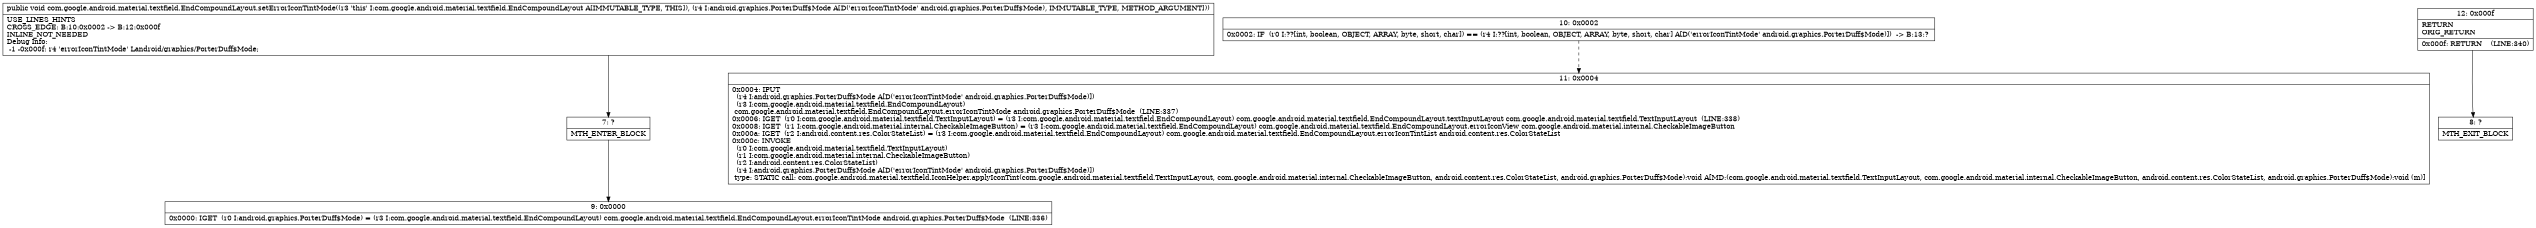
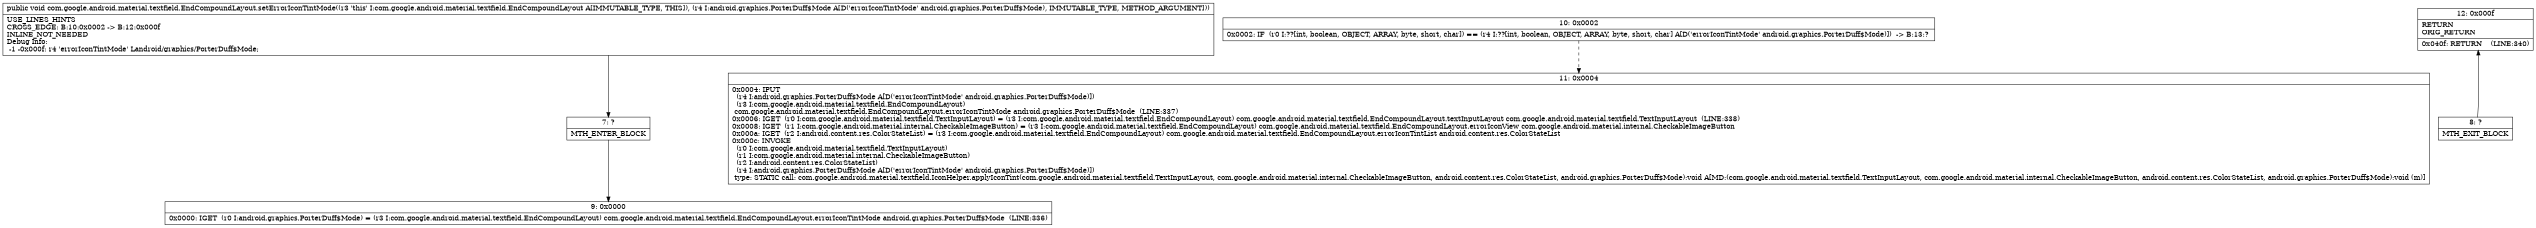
(2475, 44) -> (2475, 44)
(2472, 81) -> (2479, 86)
